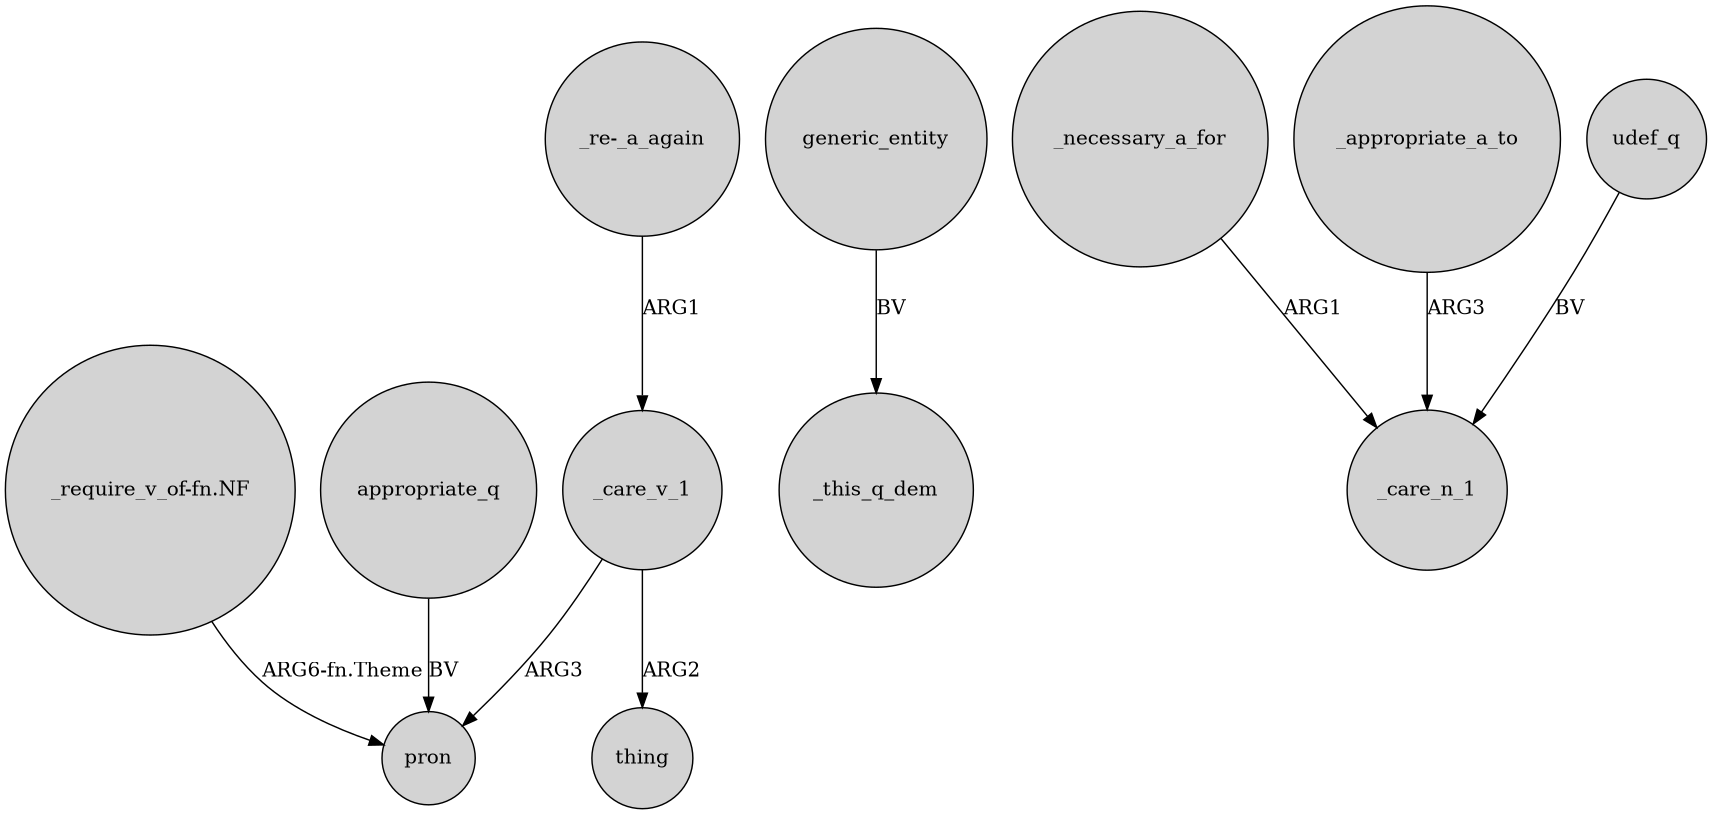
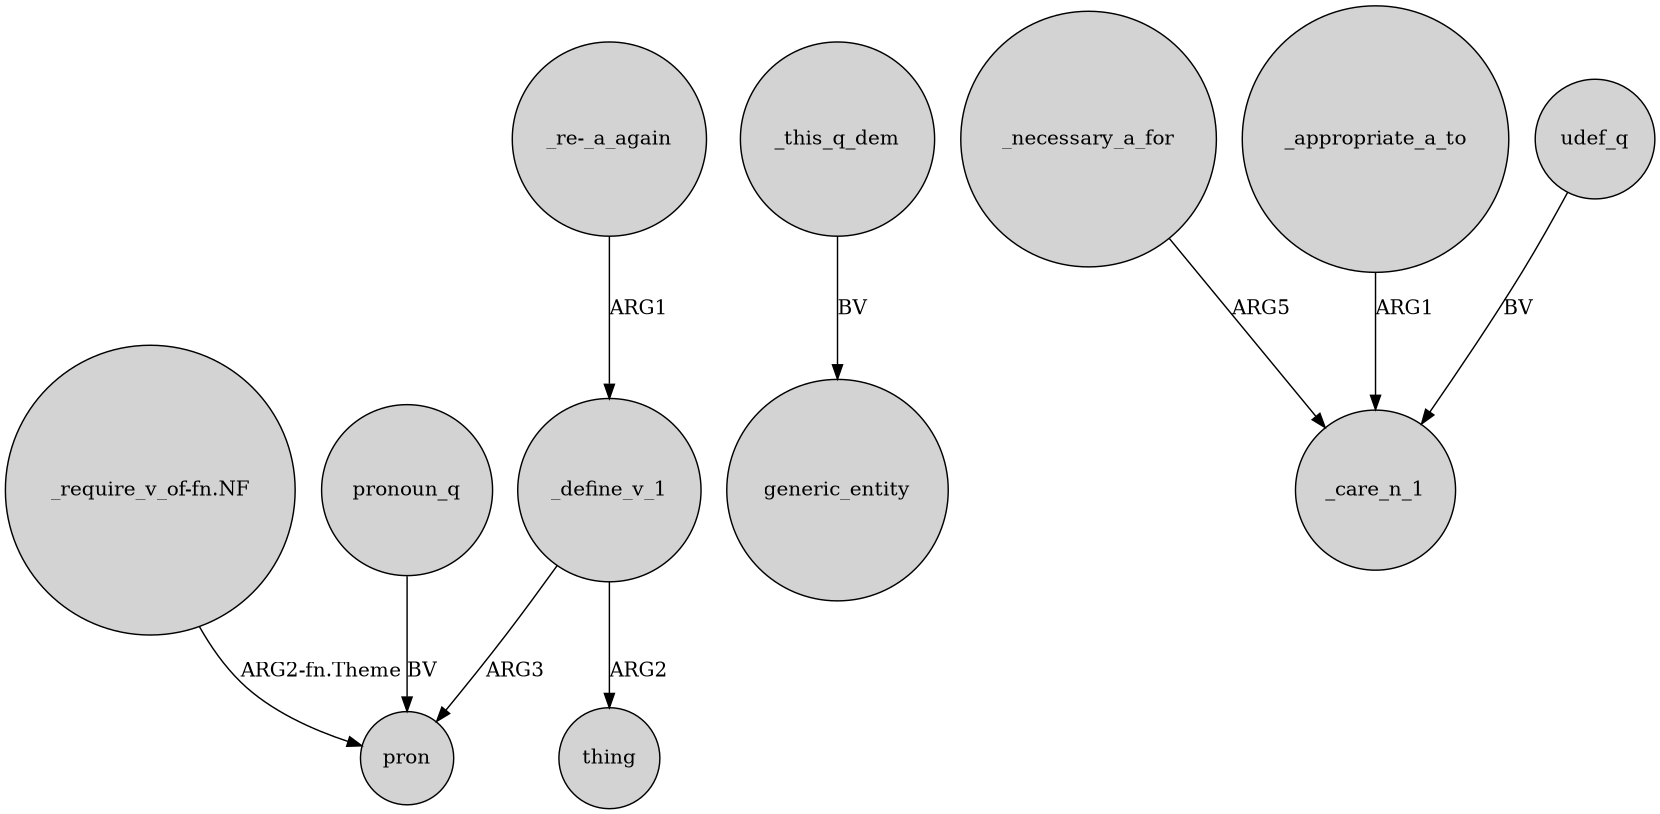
(1313, 309) -> (1261, 309)
(1457, 309) -> (1405, 309)
(876, 314) -> (838, 300)
(429, 490) -> (407, 490)
(642, 490) -> (609, 490)
(343, 671) -> (321, 671)
